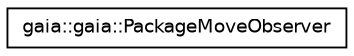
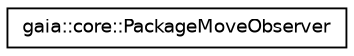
(177, 28) -> (177, 28)
